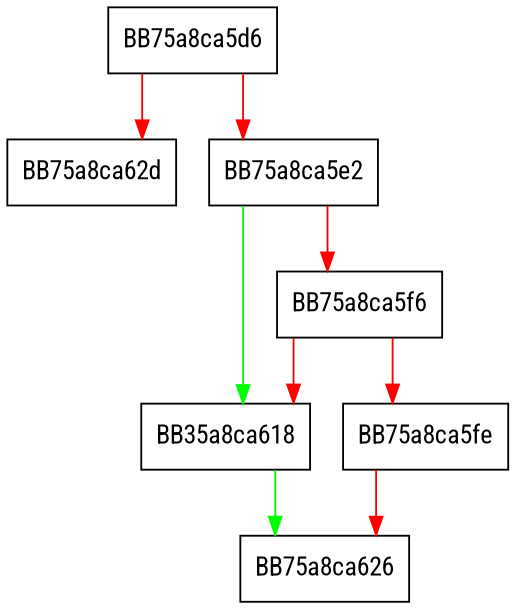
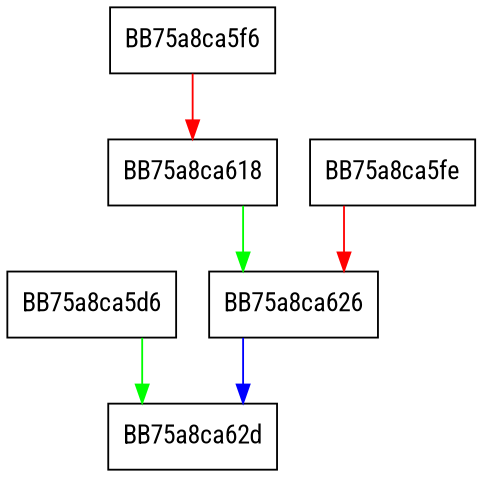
(142, 97) -> (142, 361)
(294, 172) -> none
none -> (243, 361)
(393, 361) -> none
(226, 437) -> (193, 172)
